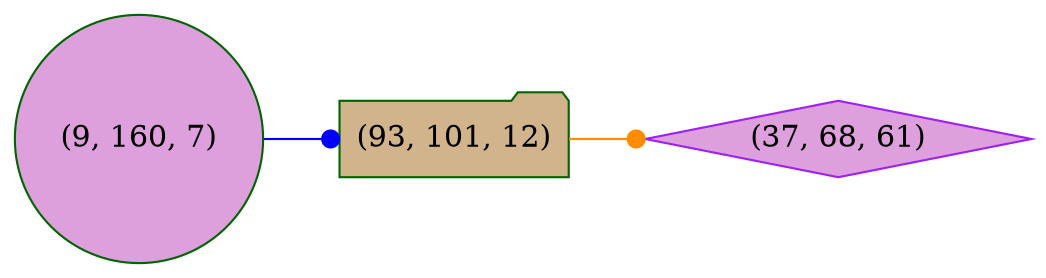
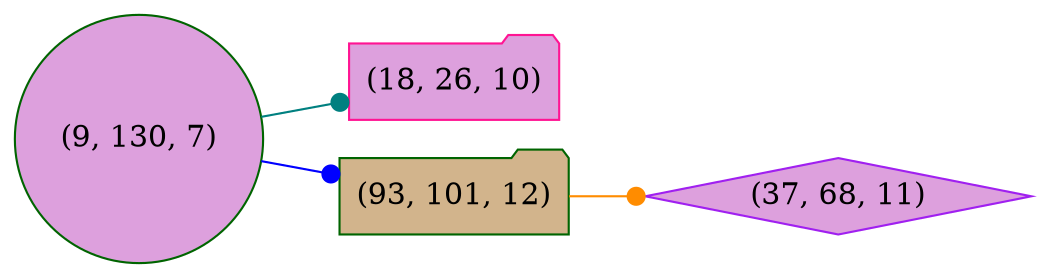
none -> (454, 82)
(139, 139) -> (139, 139)
(838, 139) -> (838, 196)
